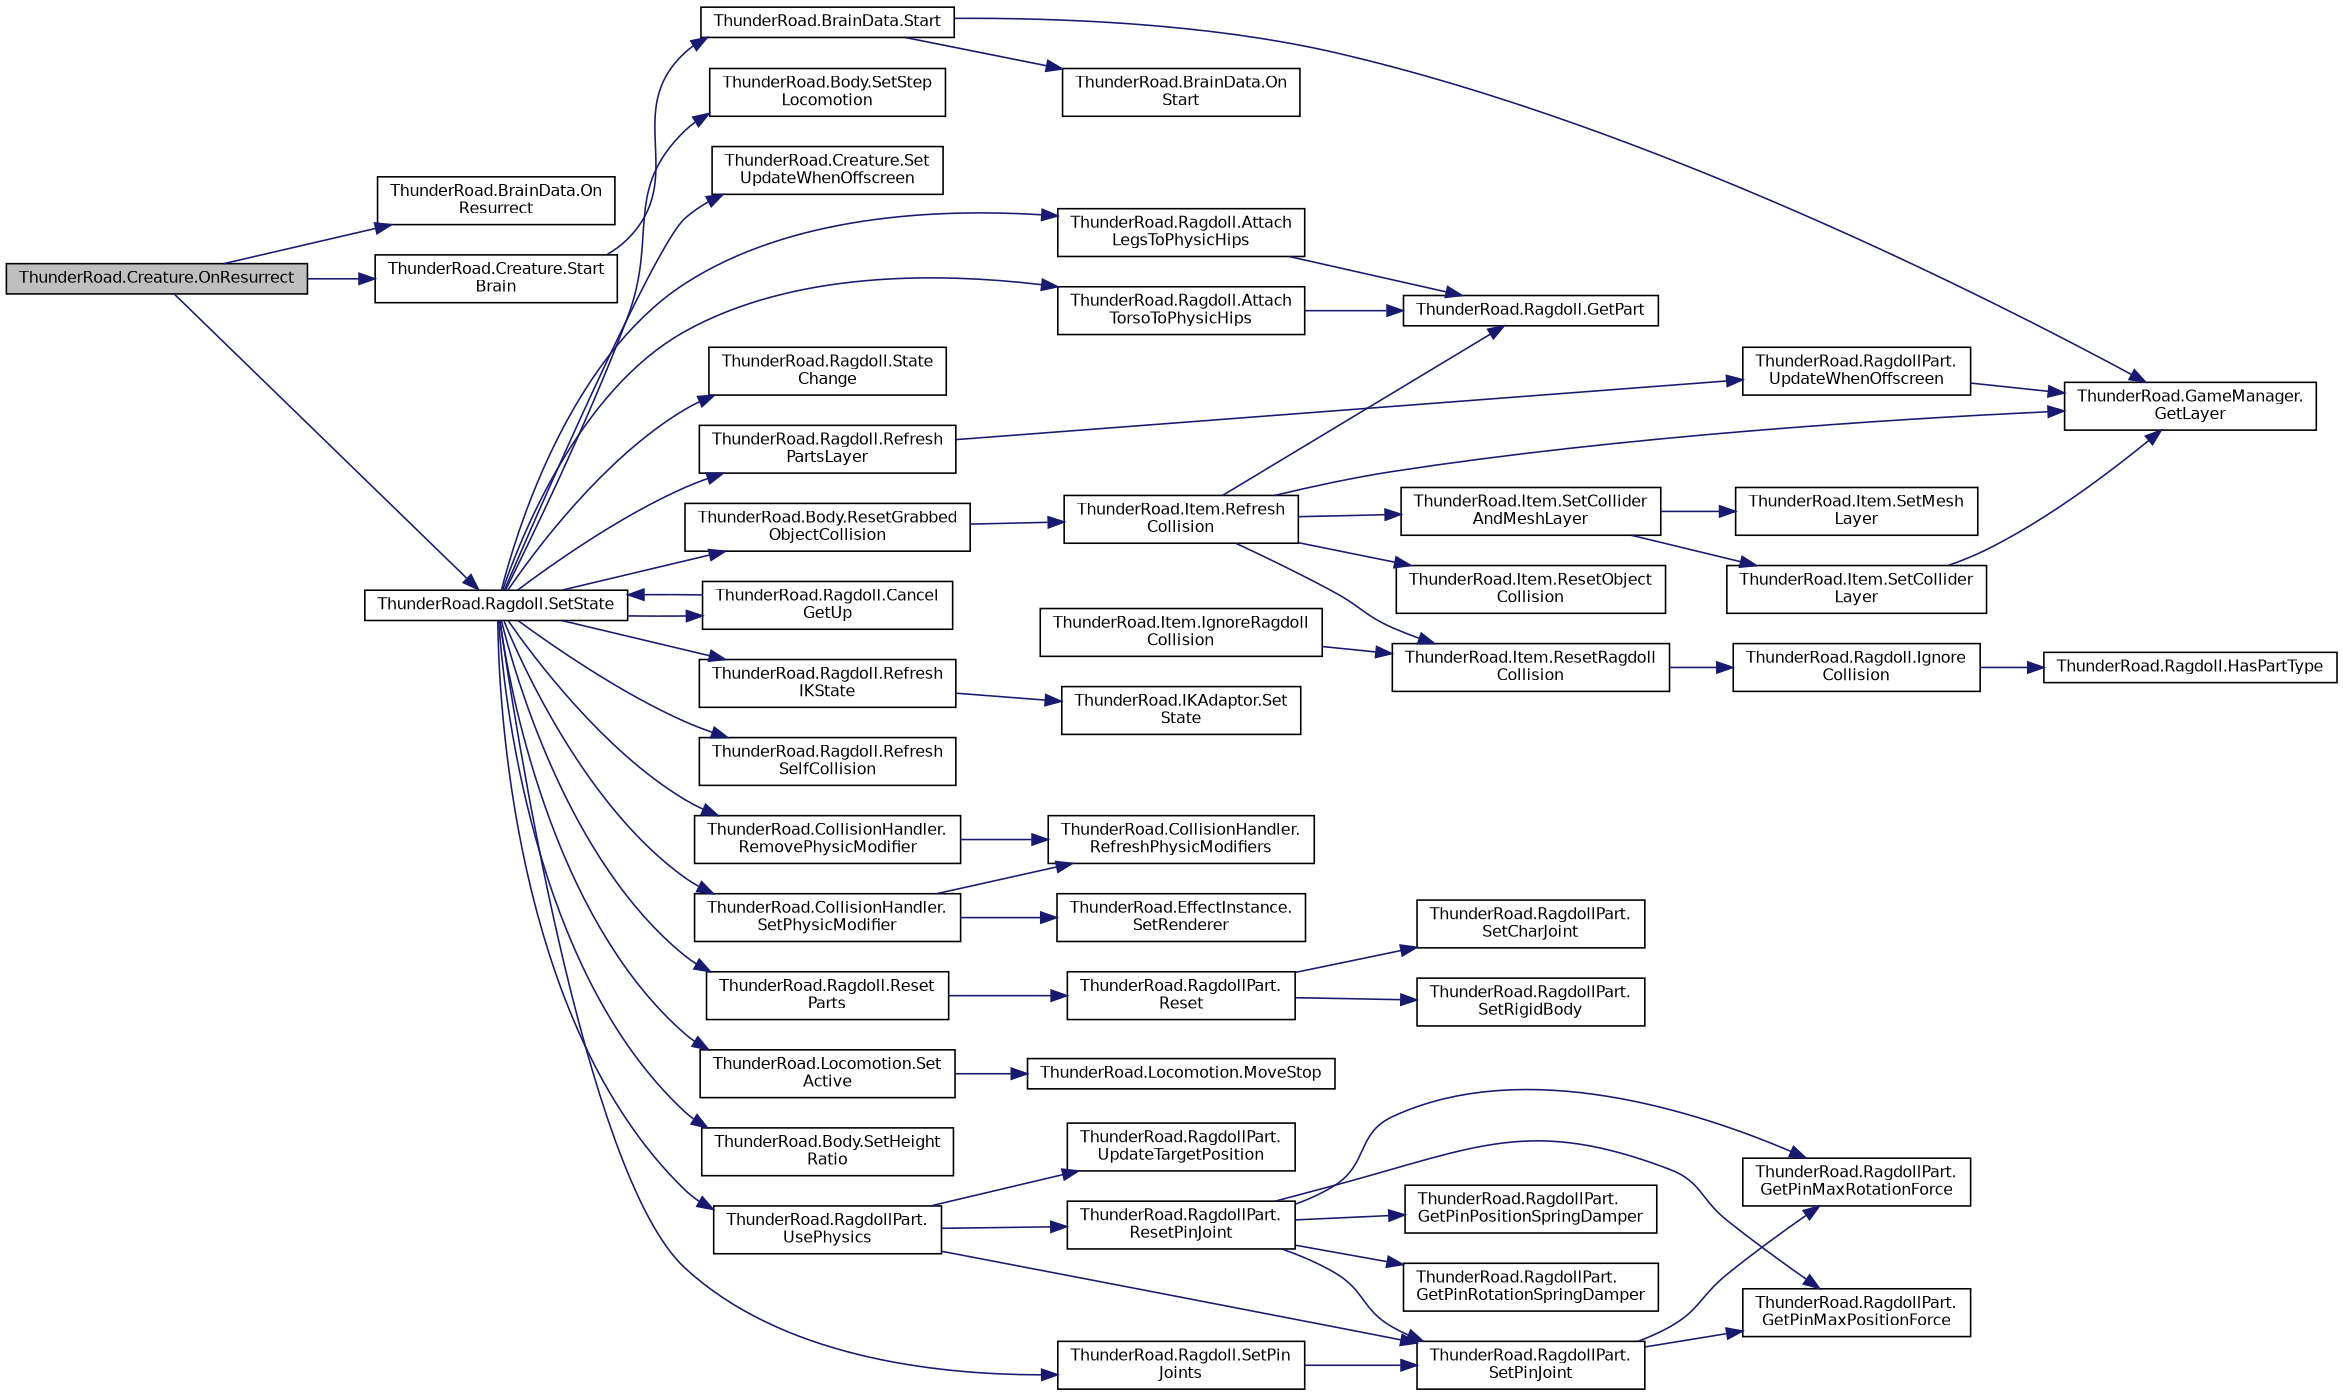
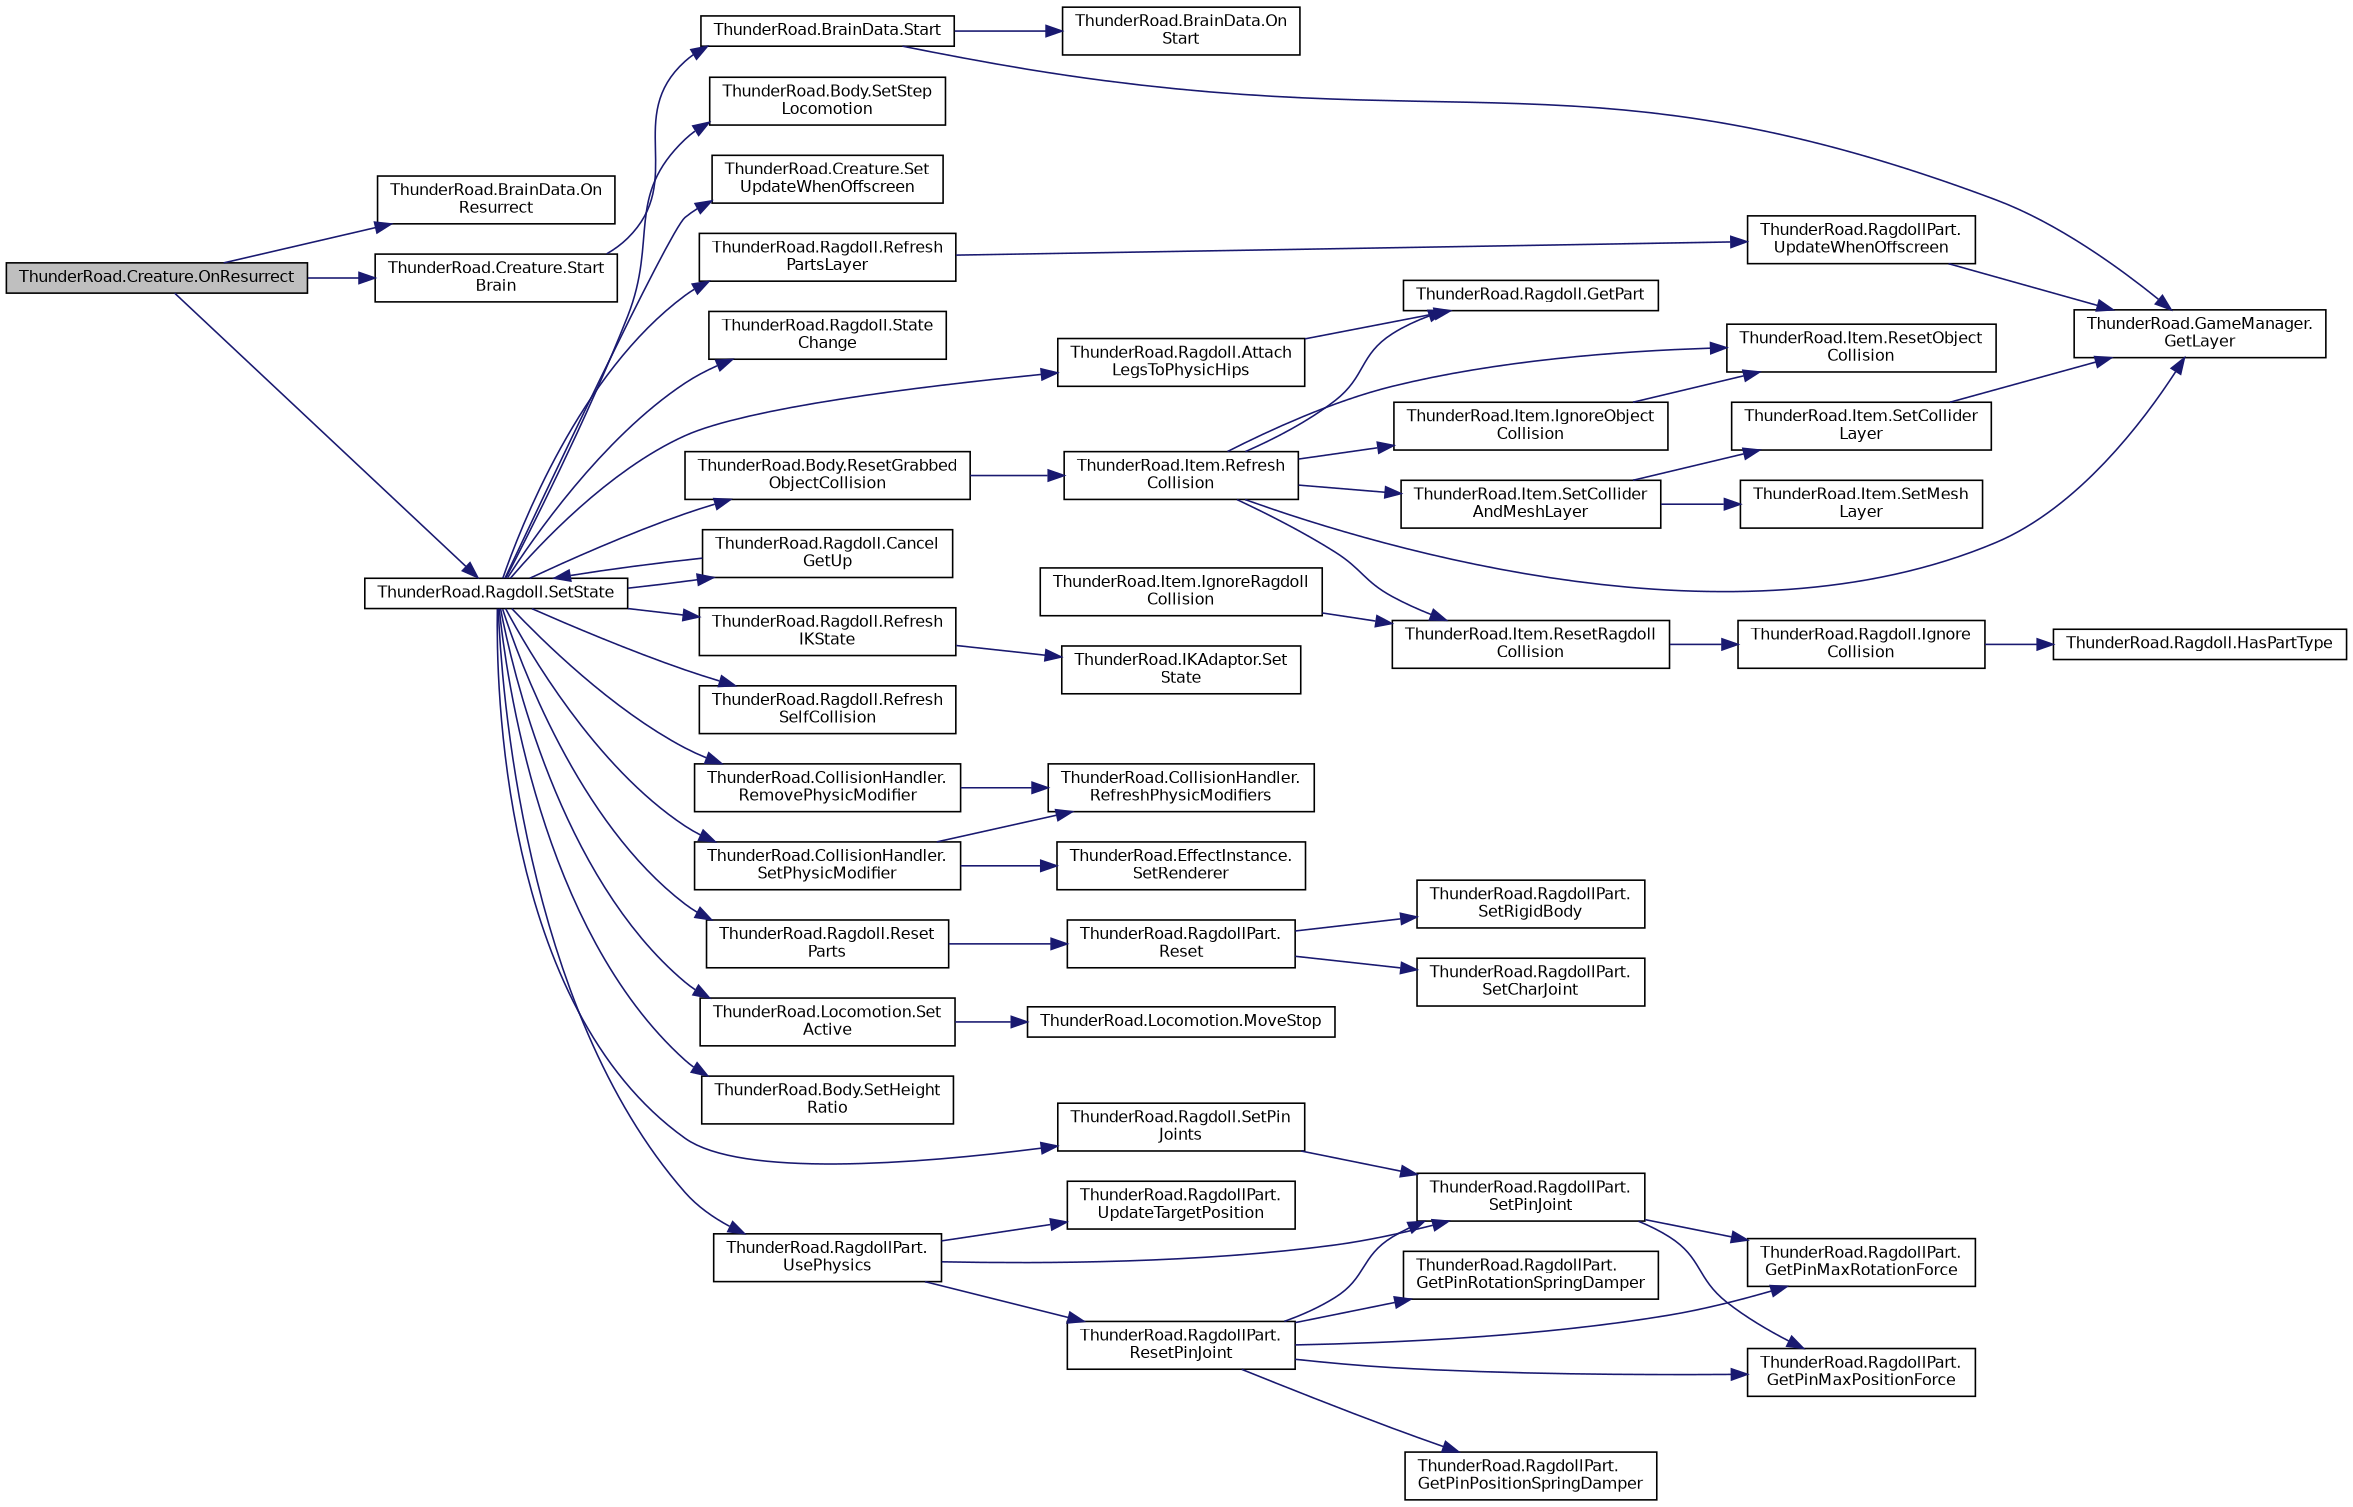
(1181, 311) -> none
none -> (1531, 426)
